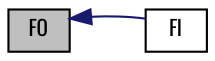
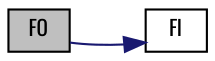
(118, 17) -> (97, 45)
